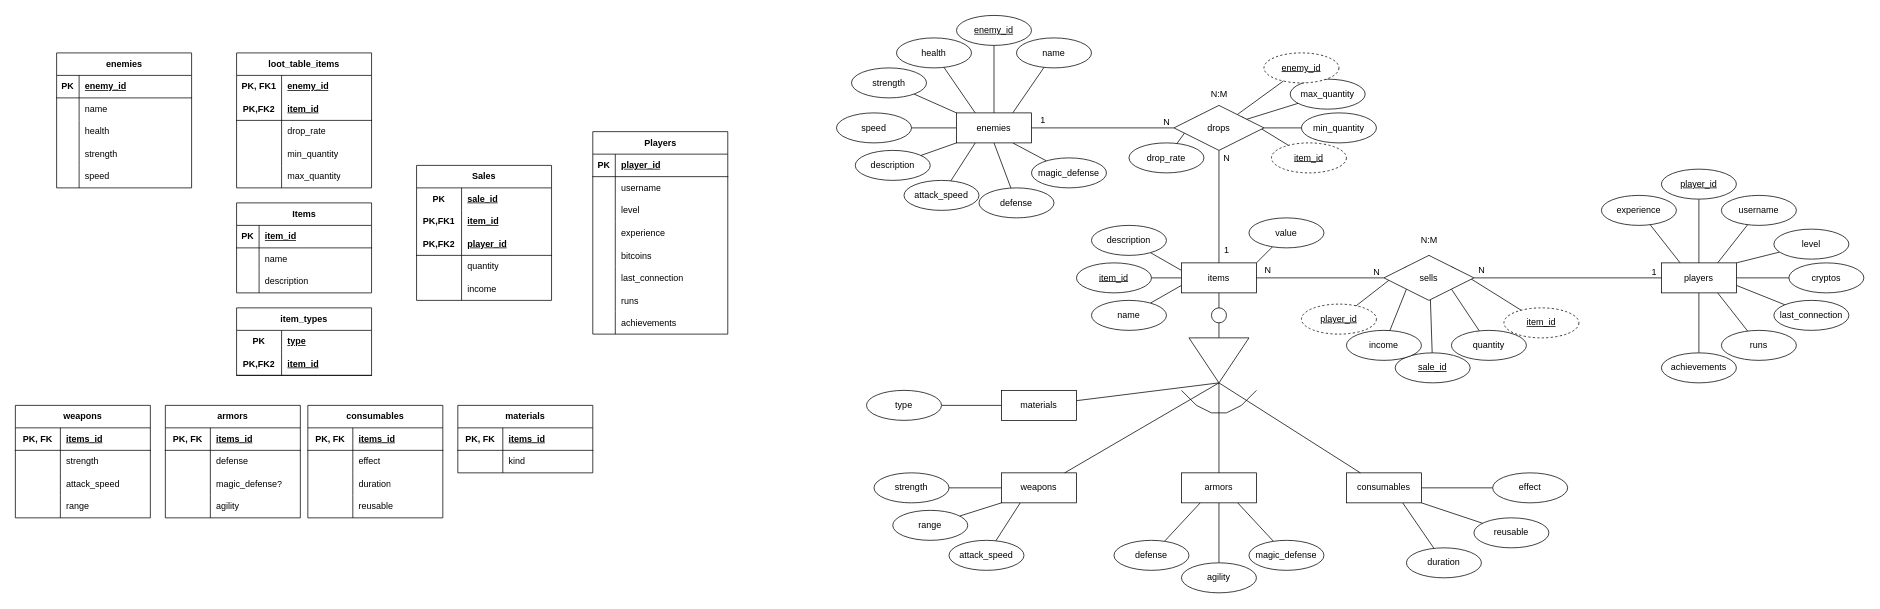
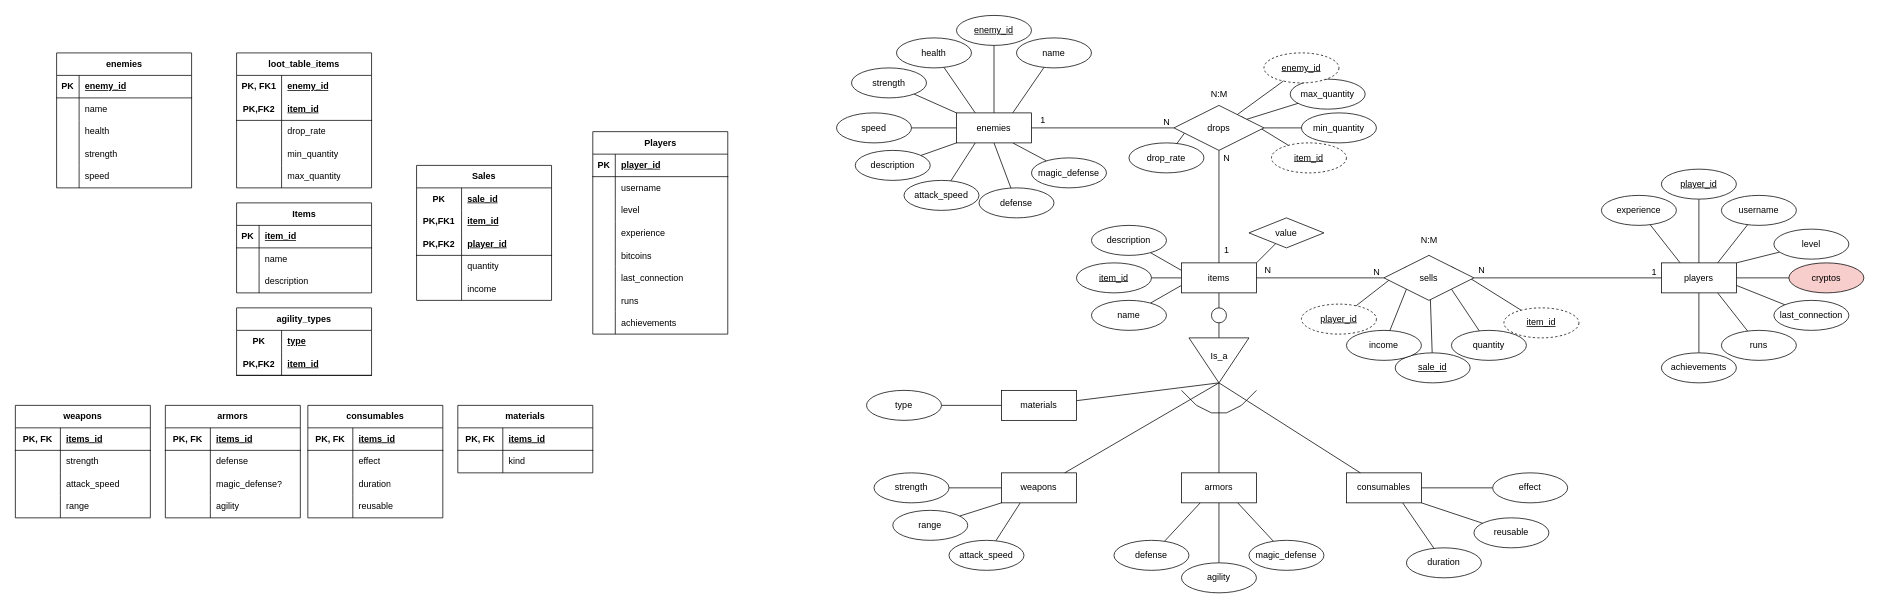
(1287, 233) -> (1287, 233)
(1827, 278) -> (1827, 278)
(304, 319) -> (304, 319)
none -> (1219, 357)
